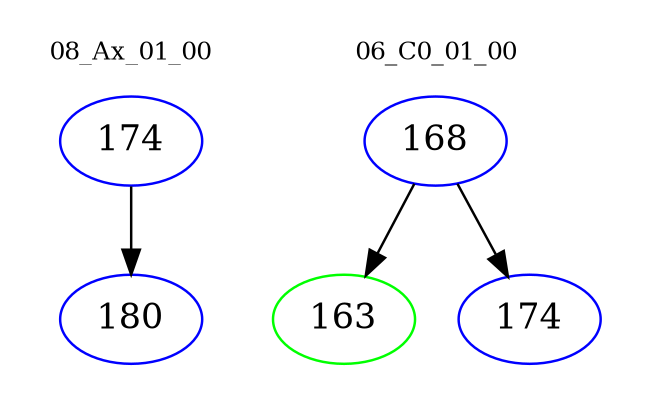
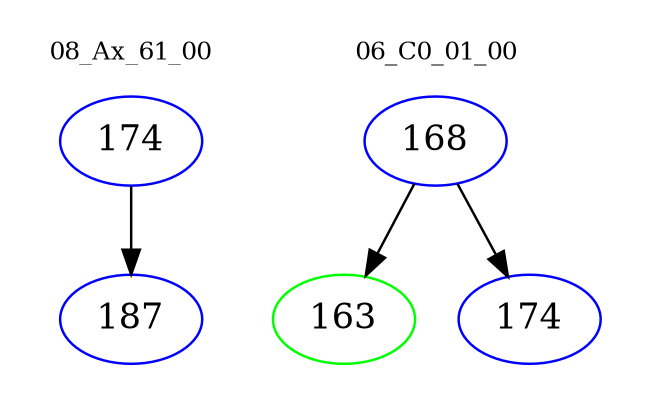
(131, 53) -> (131, 53)
(131, 319) -> (131, 319)
